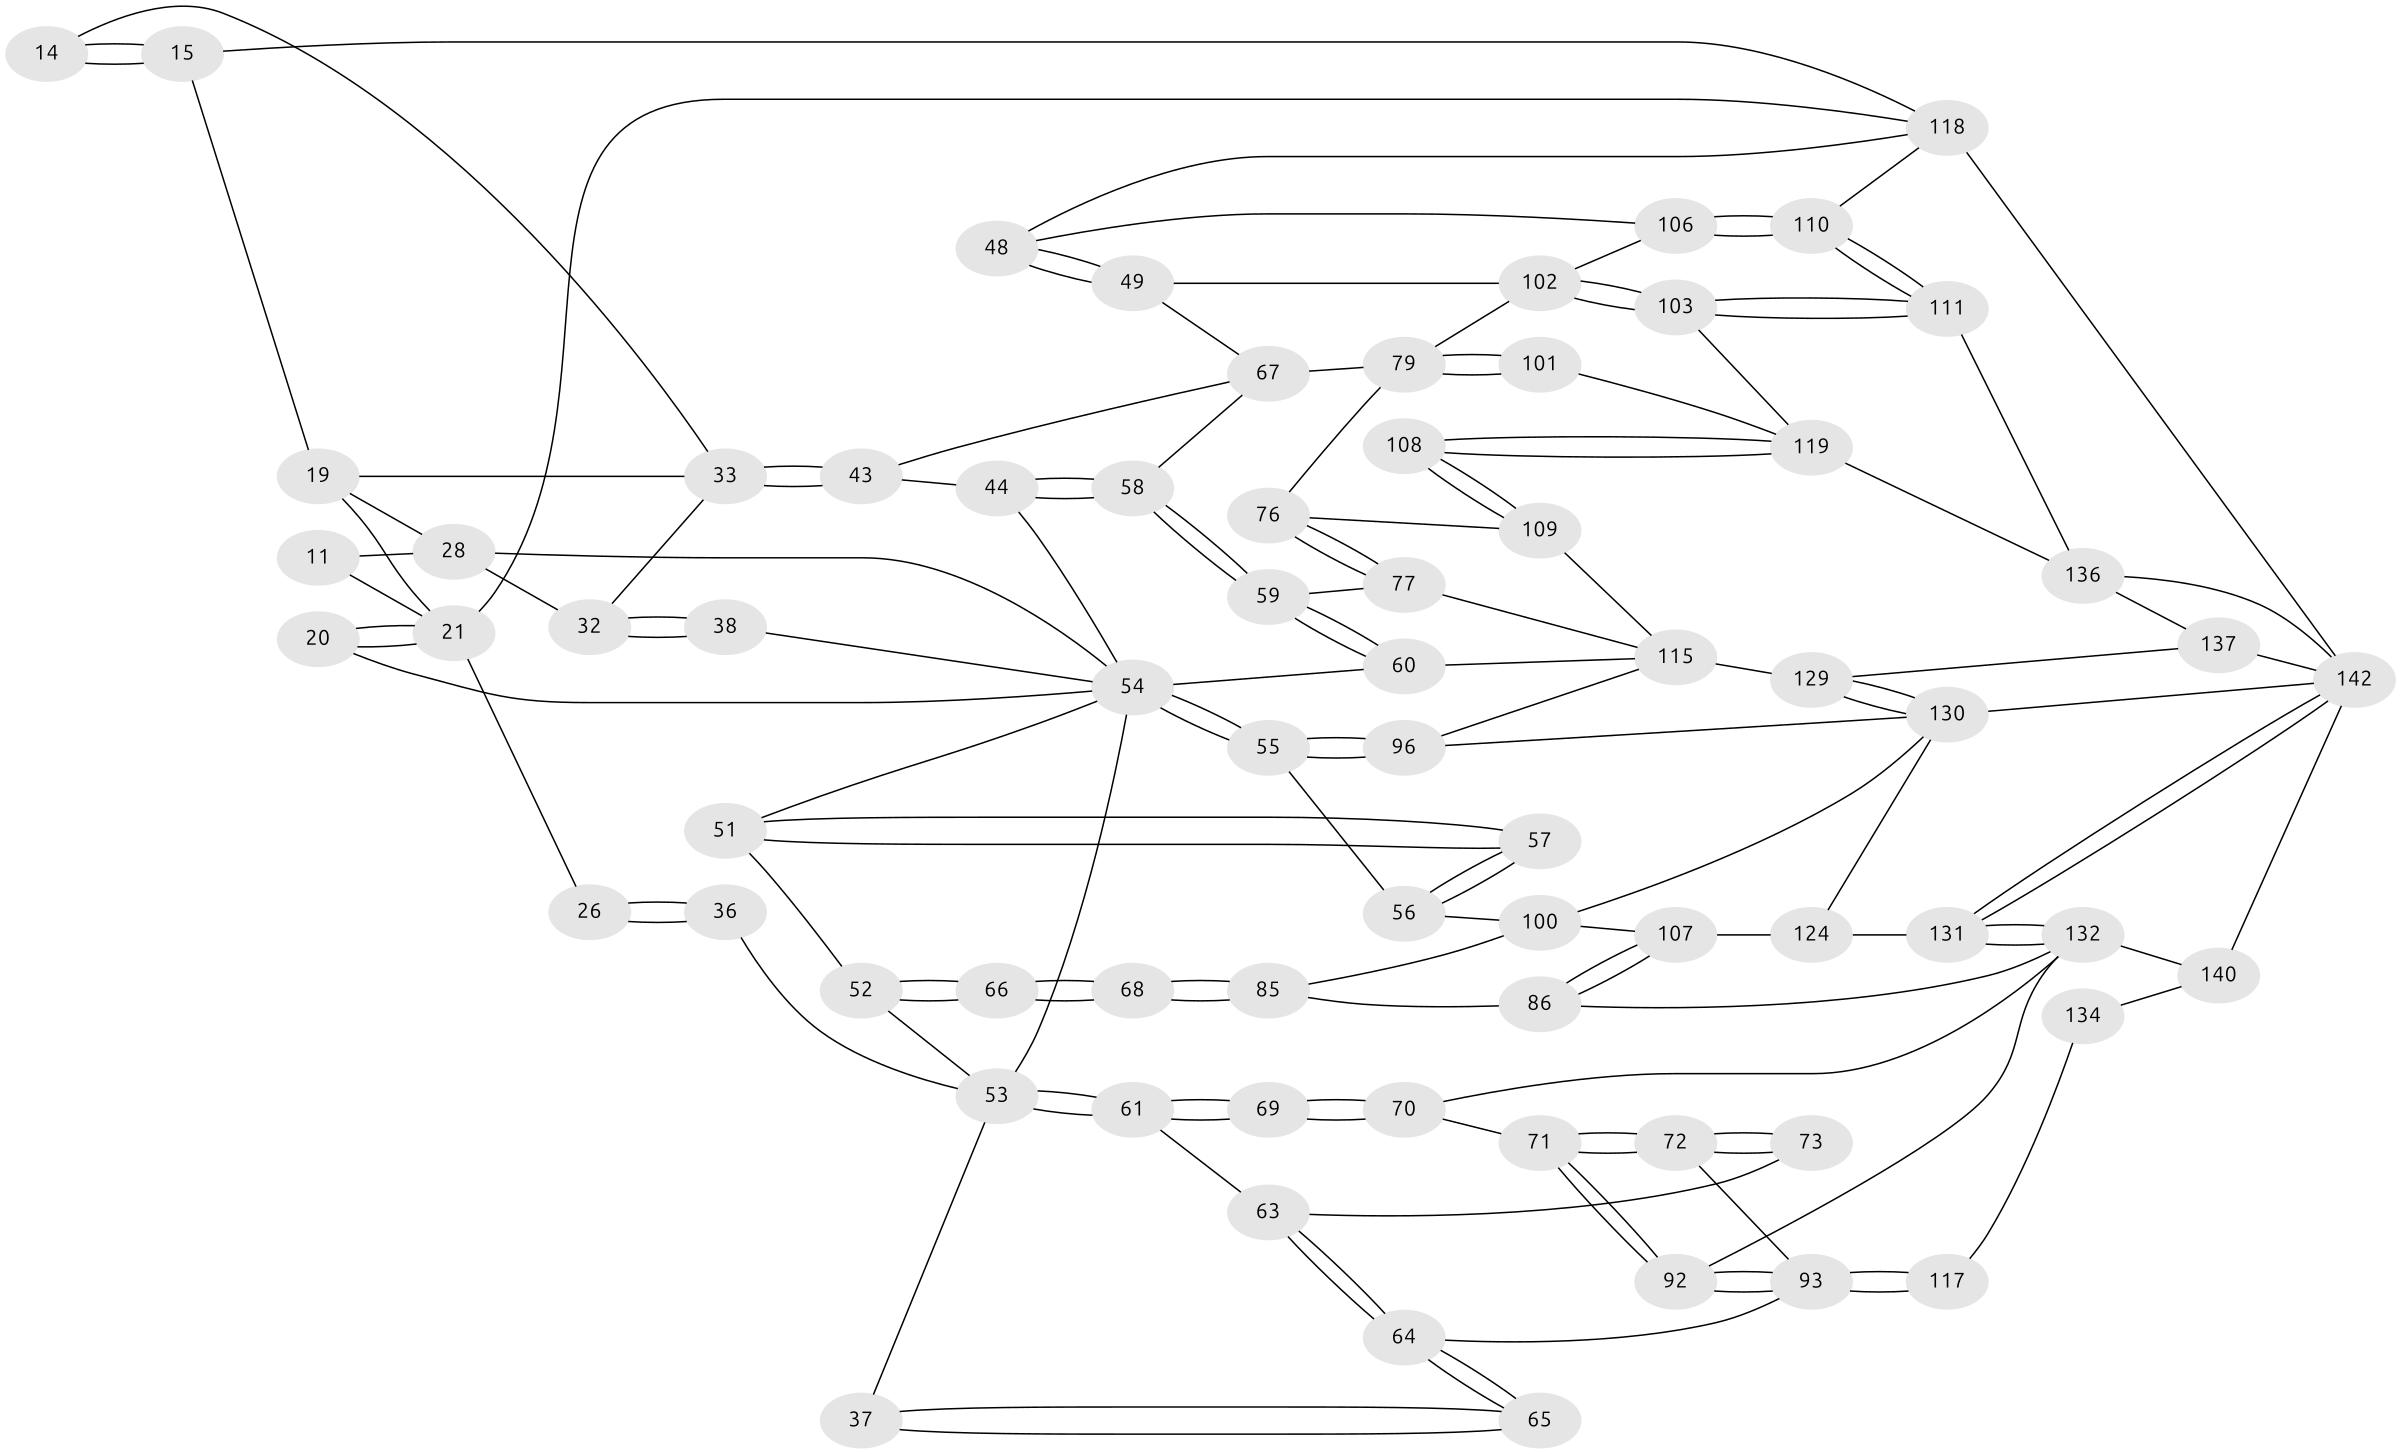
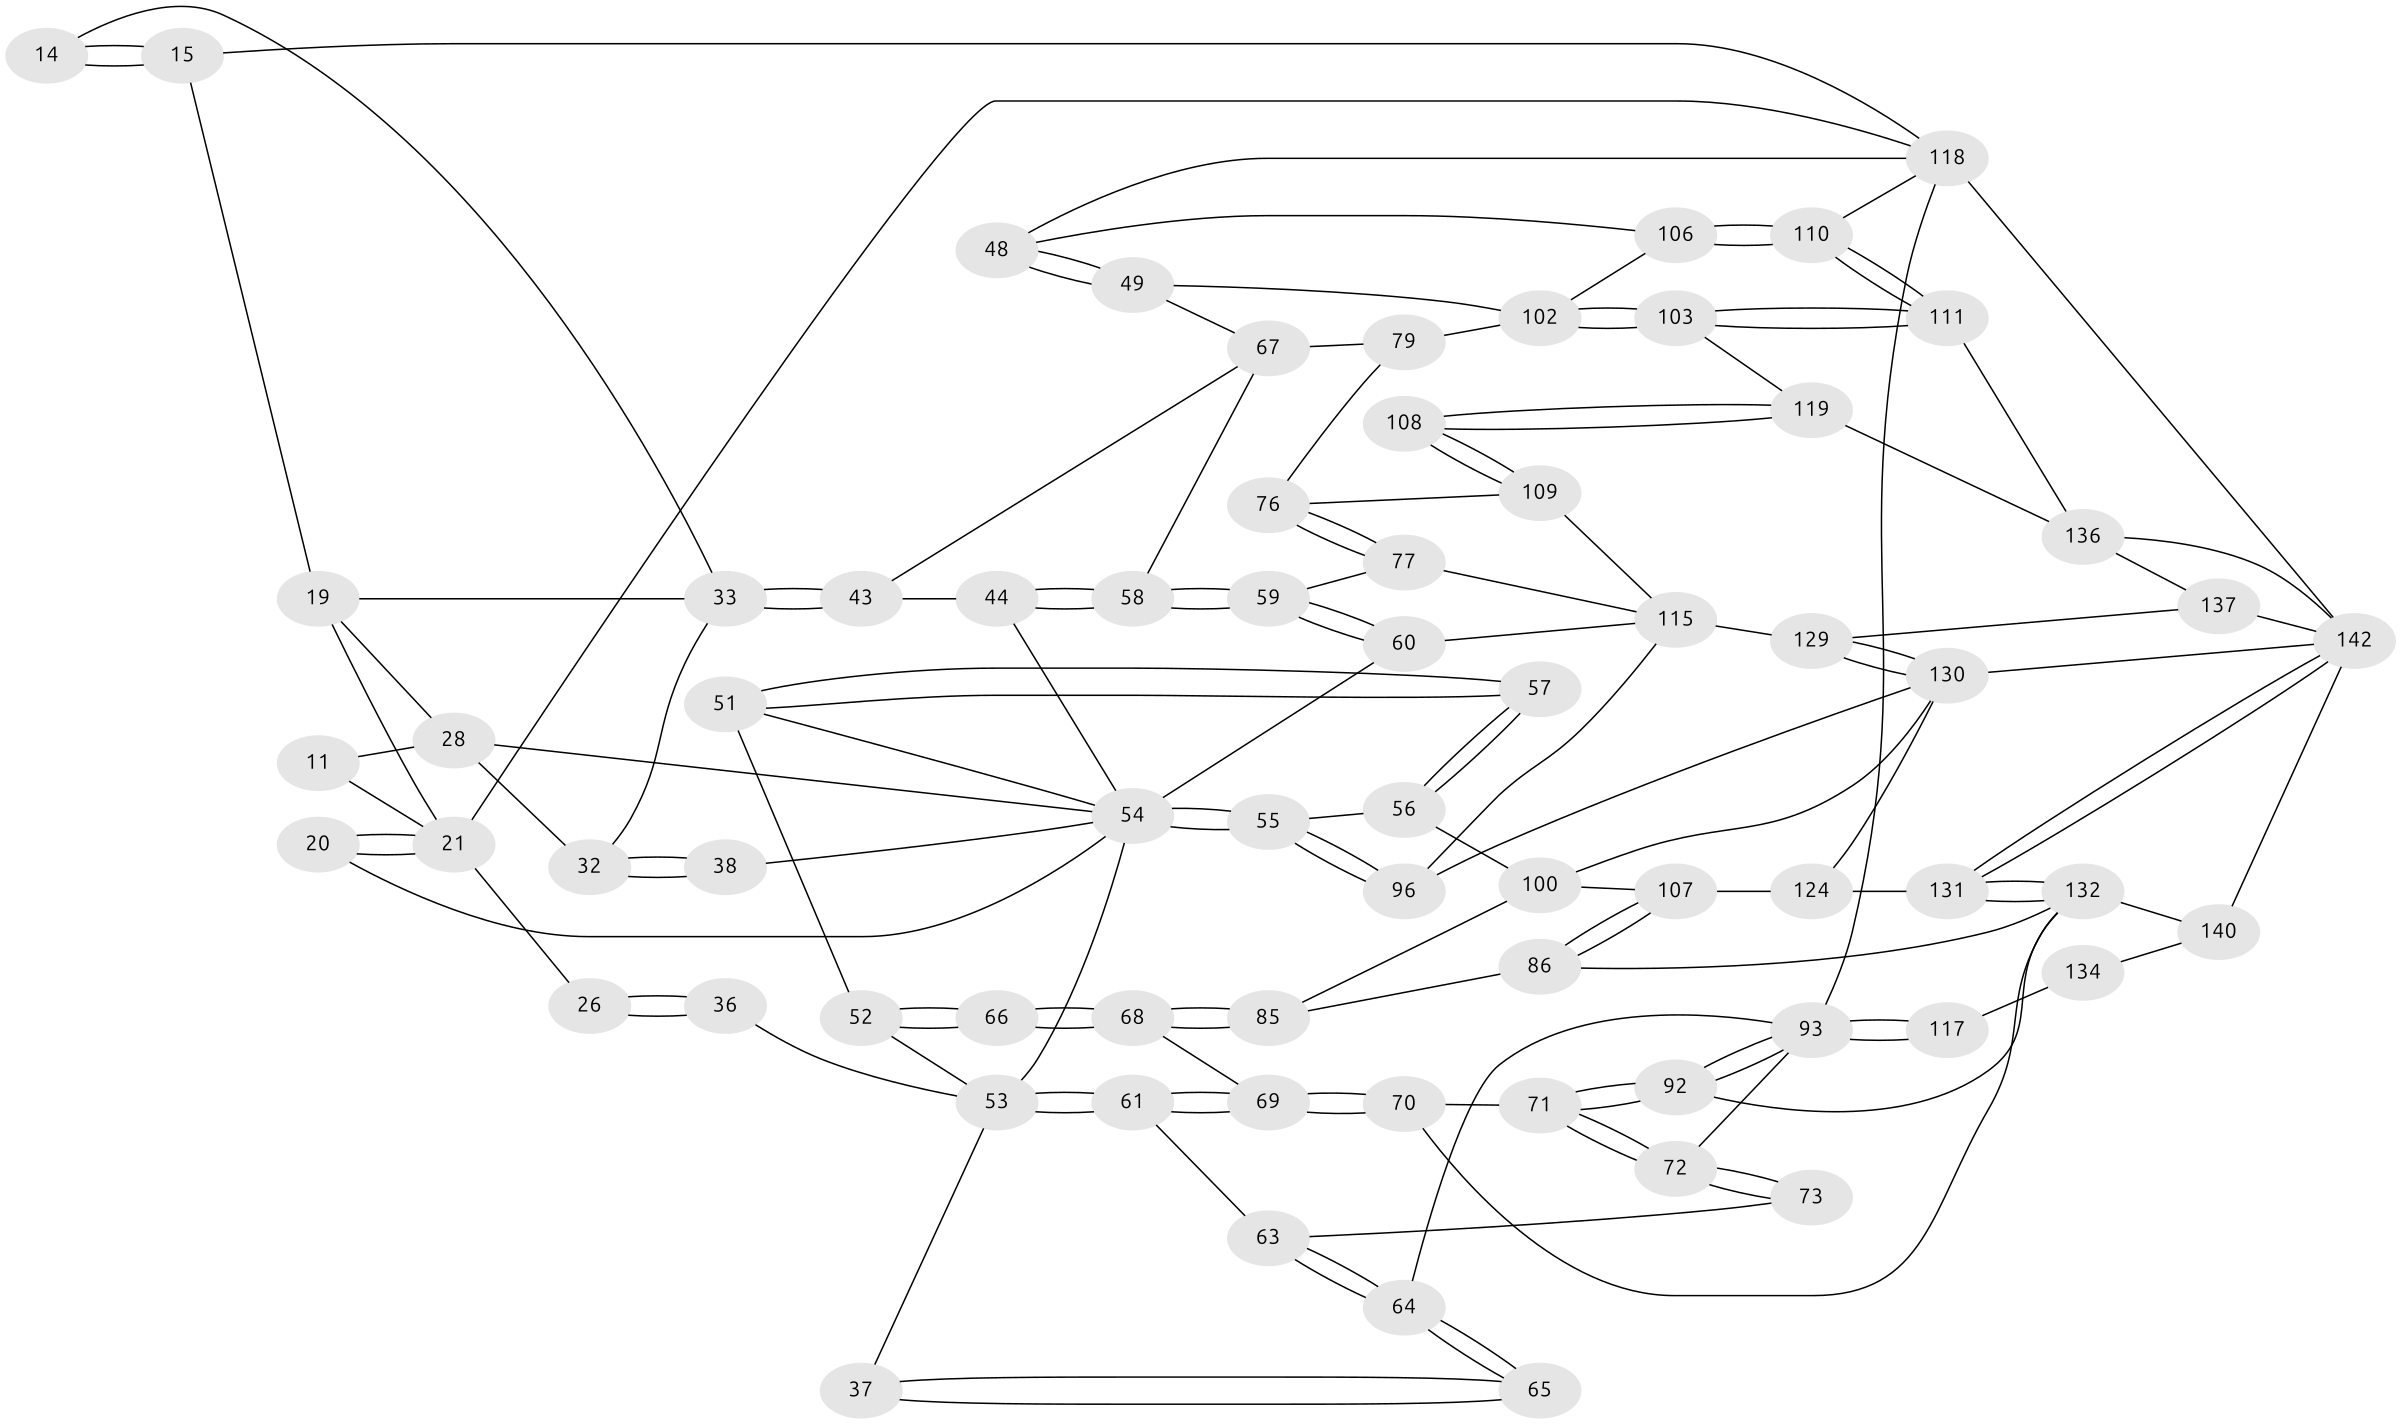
(1540, 365) -> none
none -> (1883, 595)
none -> (1201, 1060)
